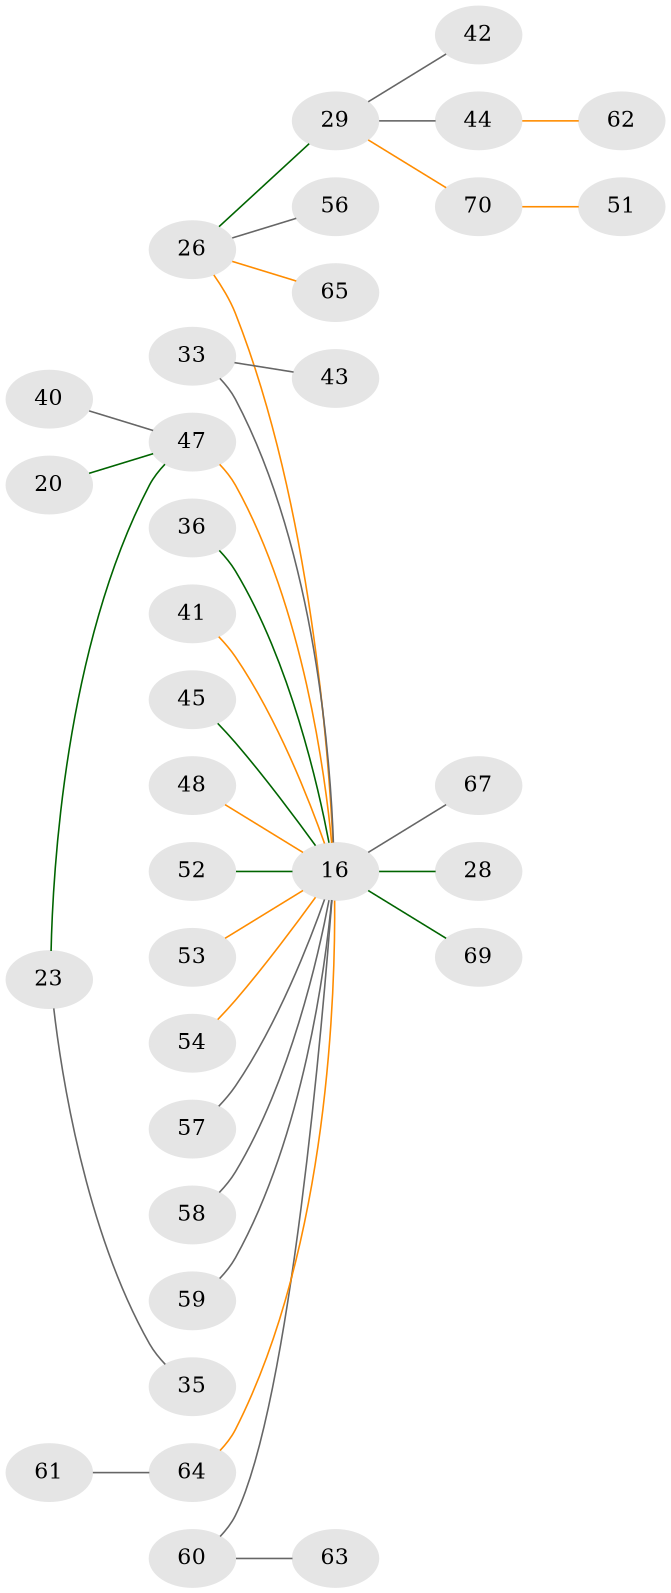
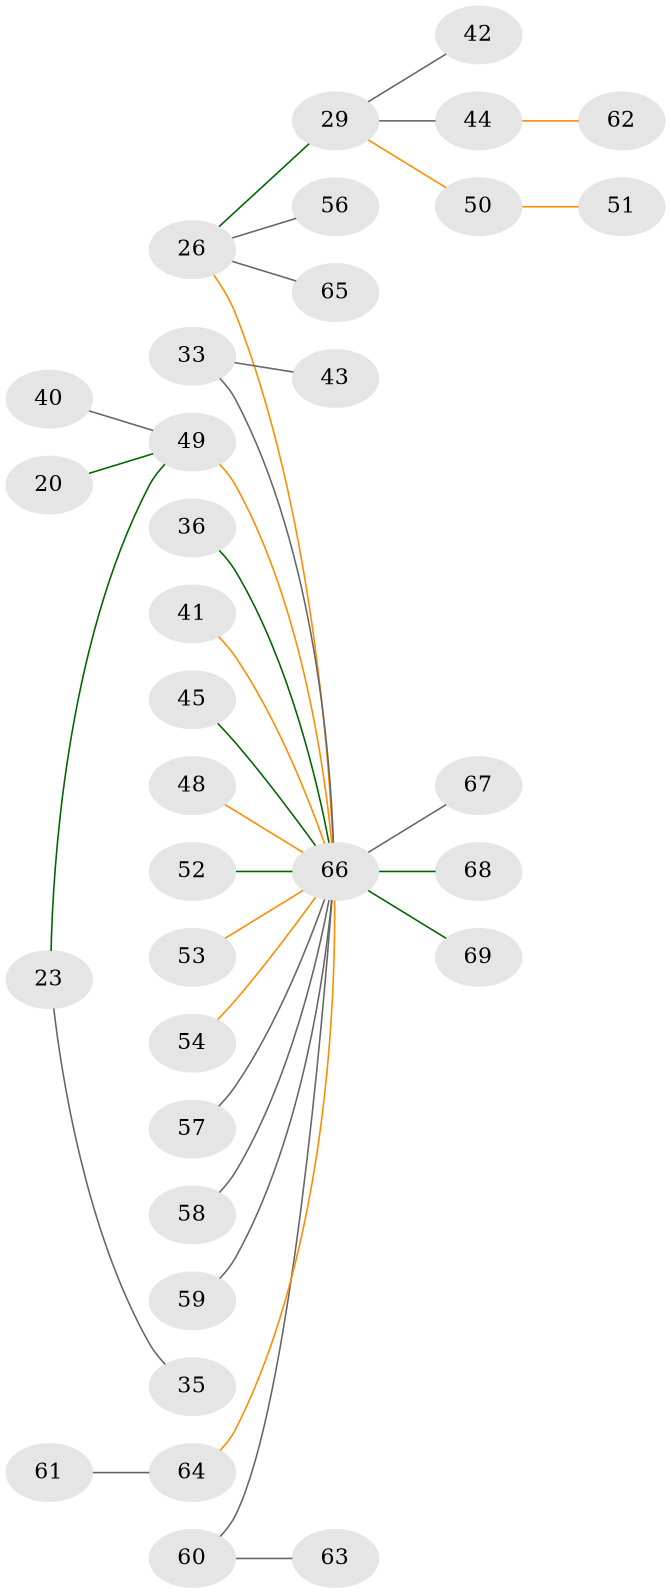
(479, 207) -> (479, 207)
(264, 271) -> (264, 271)
(192, 442) -> (192, 442)
(336, 871) -> (336, 871)
(479, 871) -> (479, 871)
